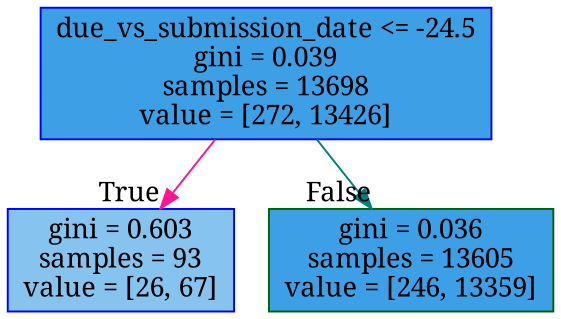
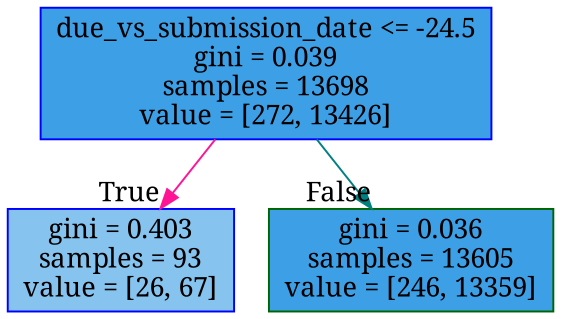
(121, 260) -> (121, 260)
